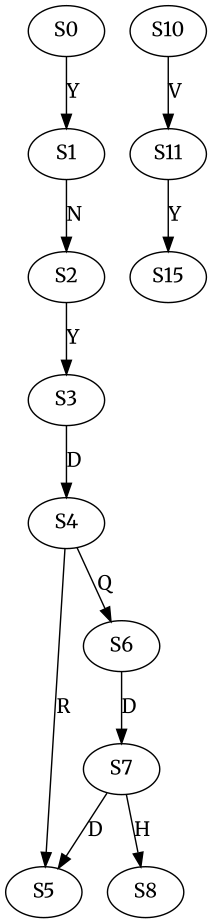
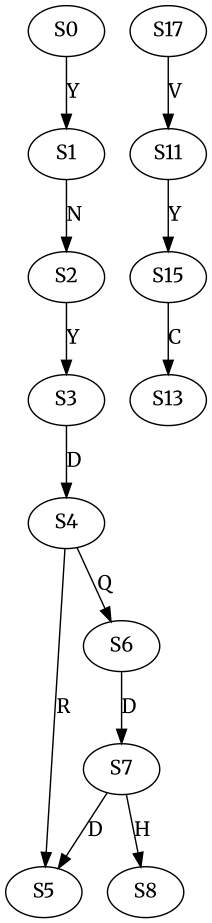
(168, 31) -> (168, 31)
none -> (168, 400)
